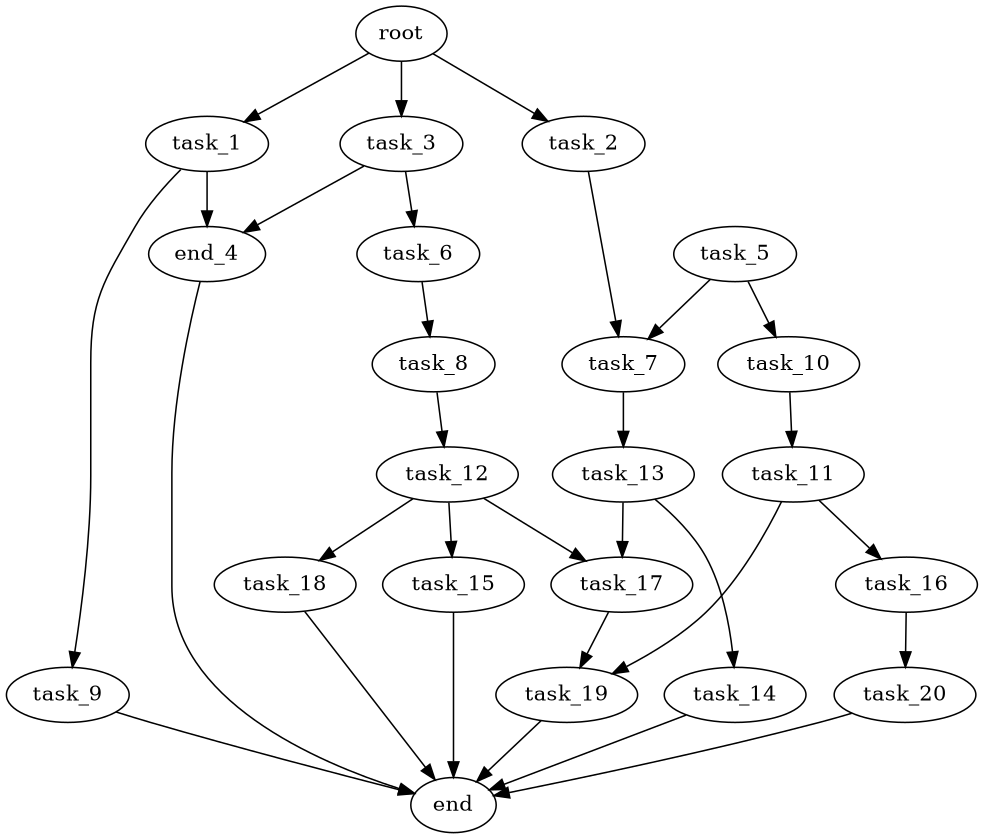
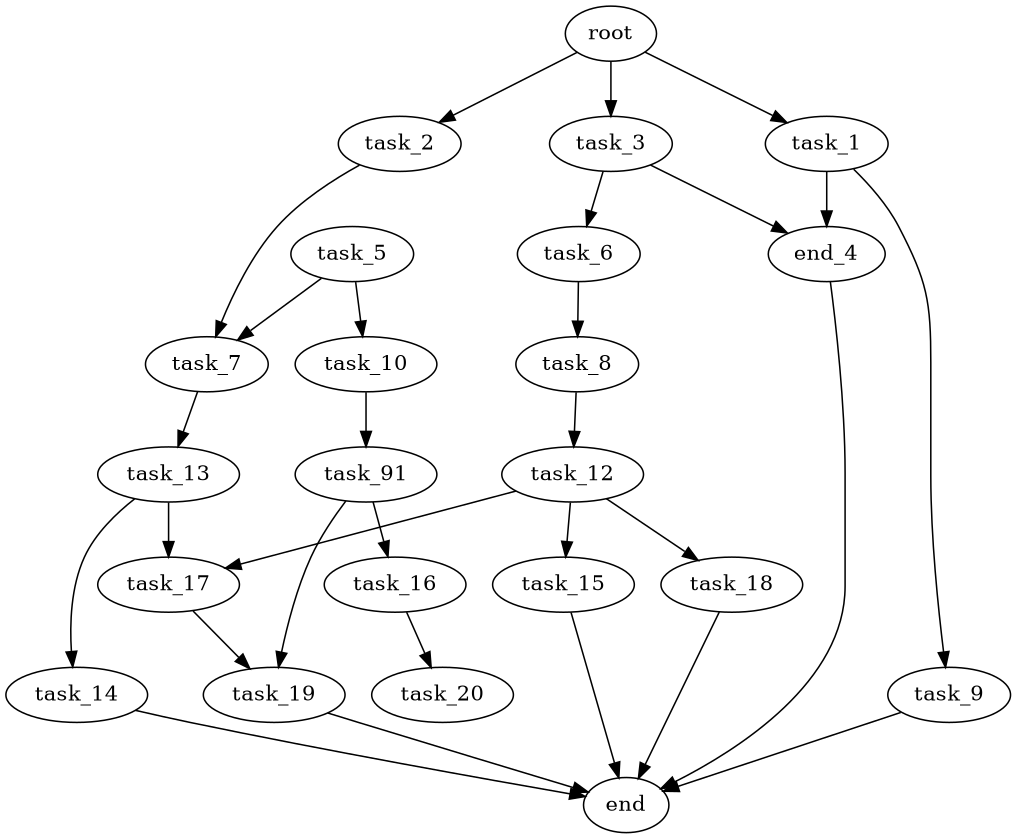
(793, 474) -> (366, 474)
(681, 756) -> none
